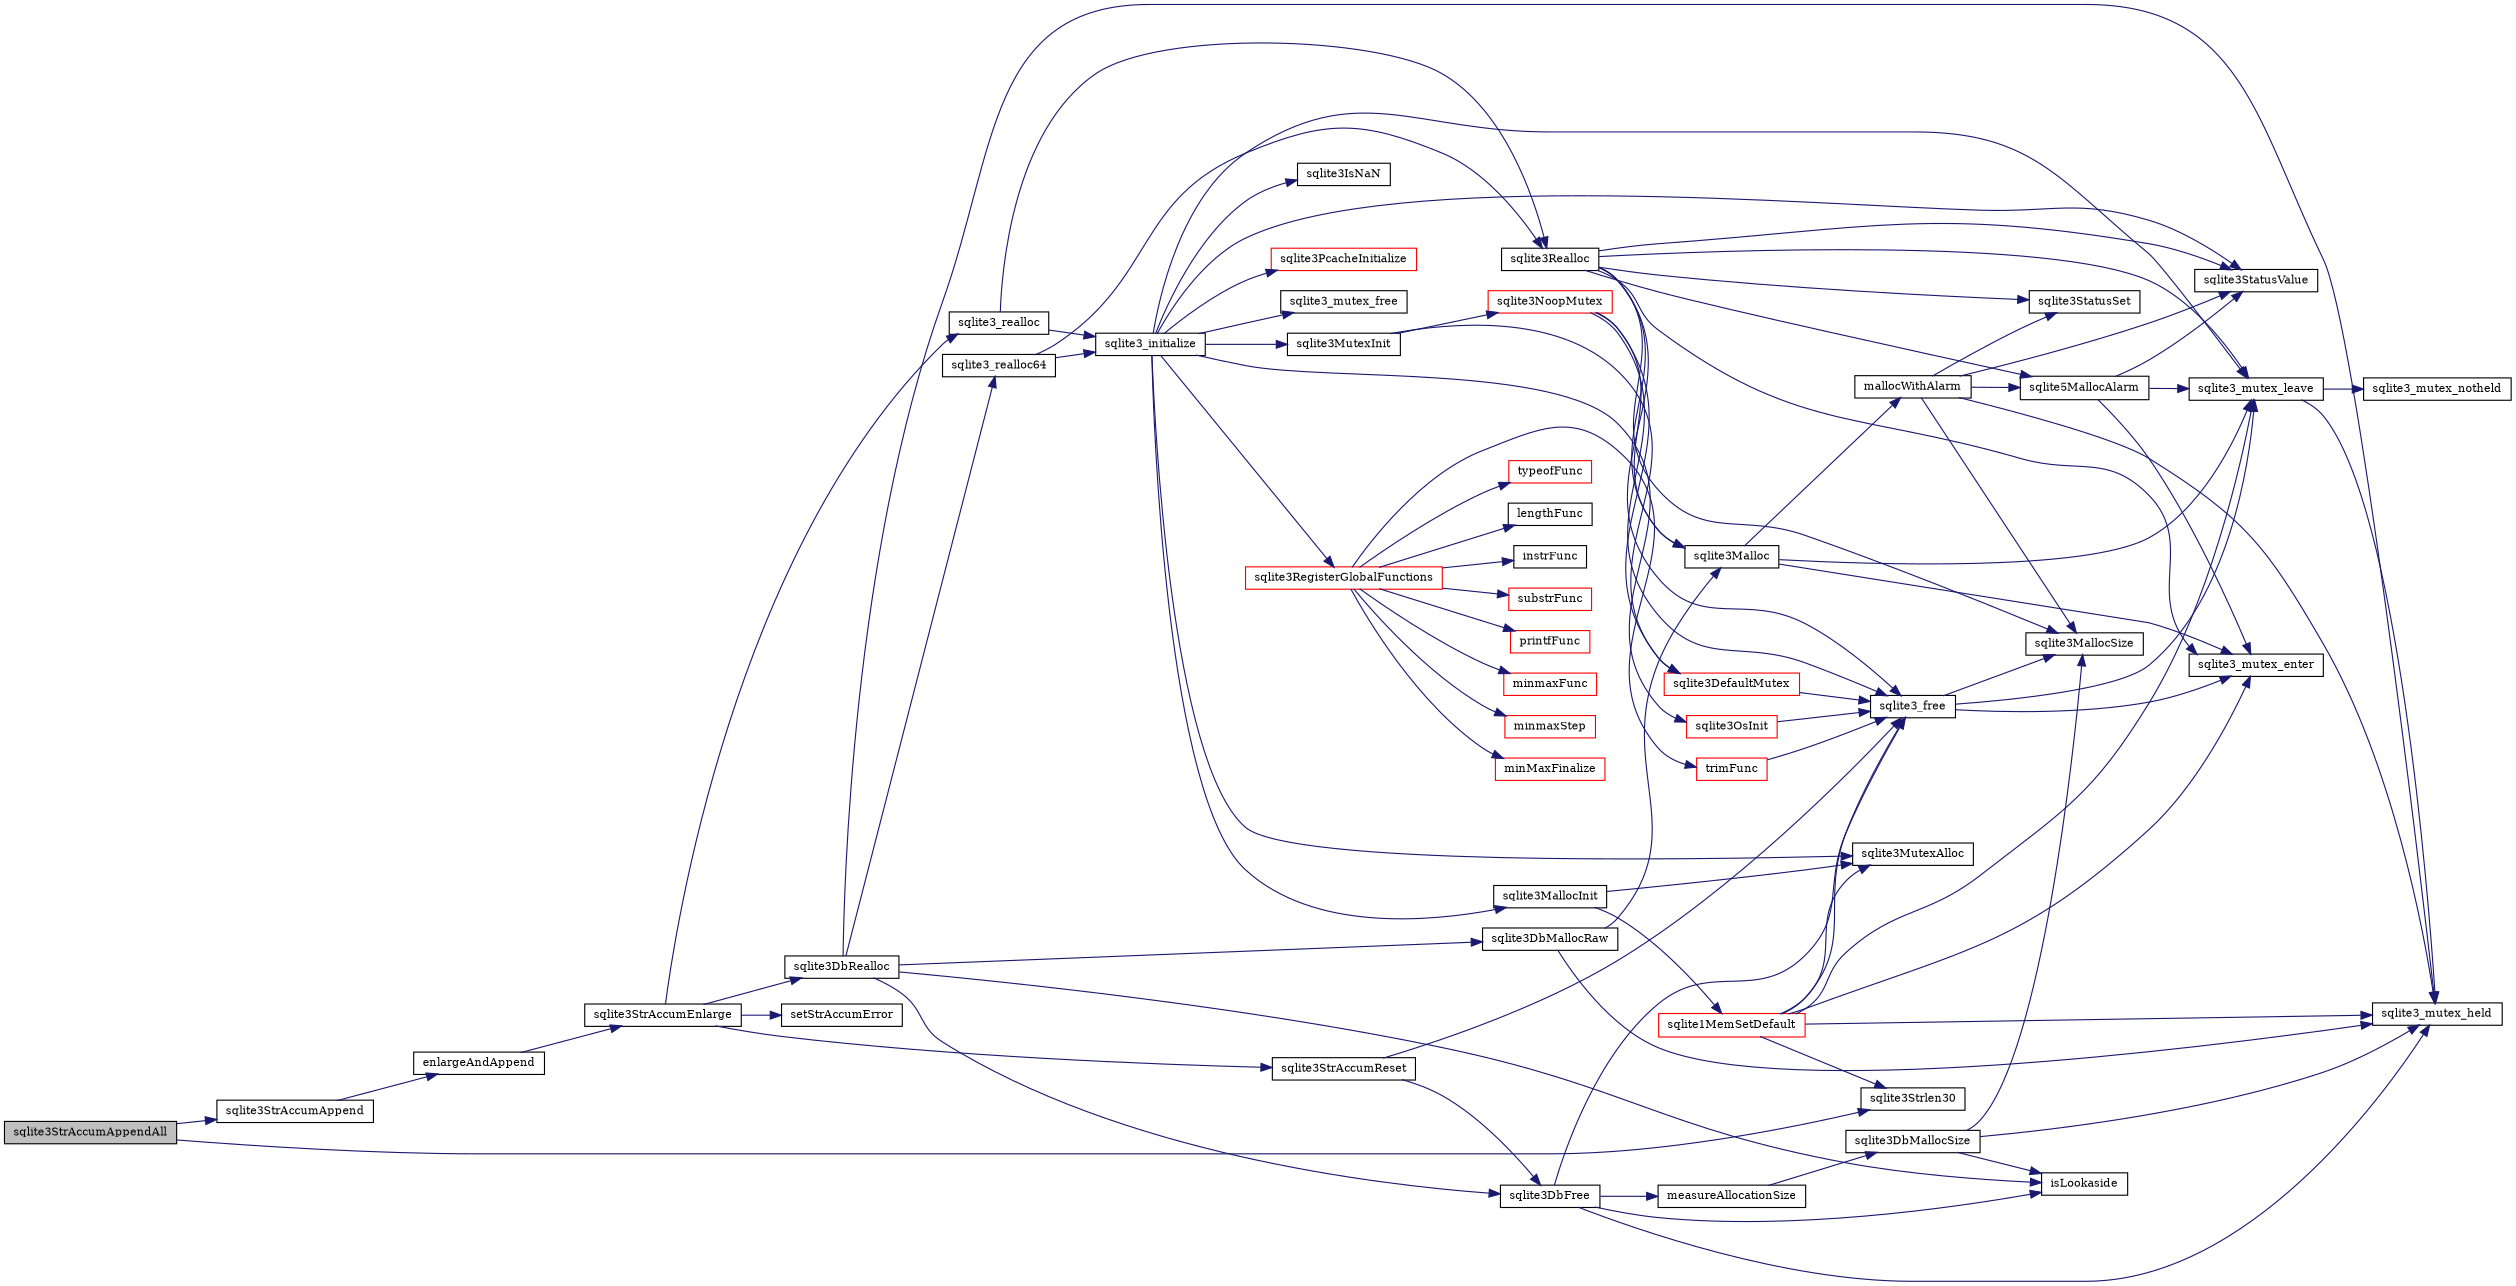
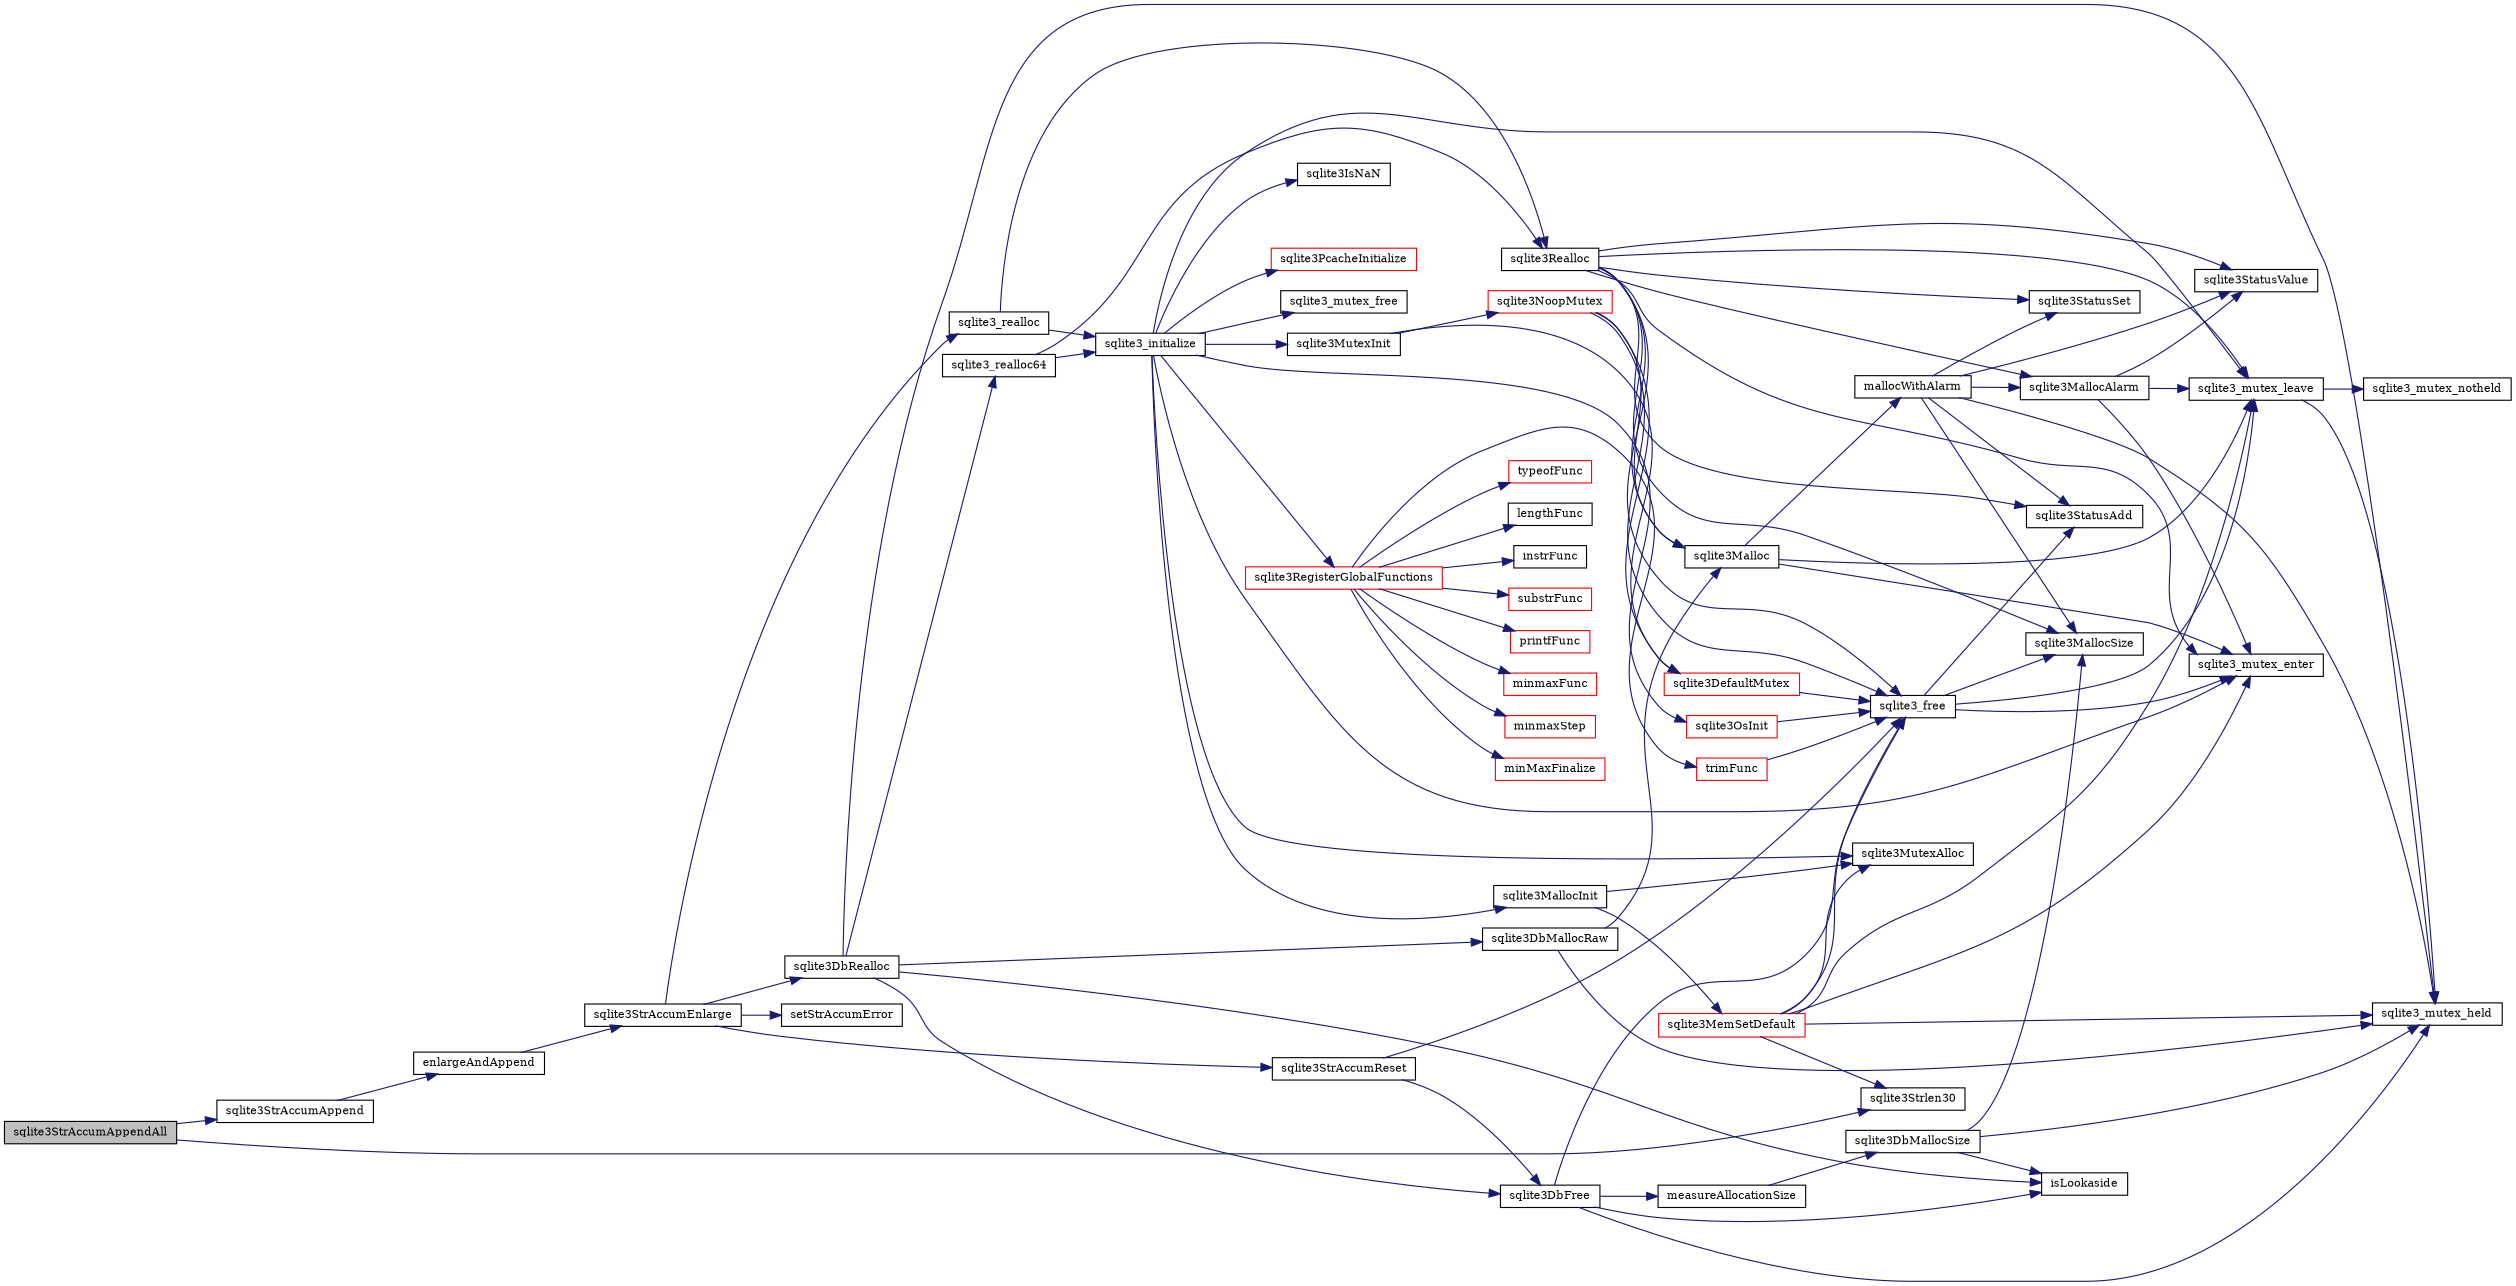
(1677, 197) -> (1572, 812)
(2085, 388) -> (2085, 388)
none -> (2085, 517)
(1732, 1025) -> (1732, 1025)
